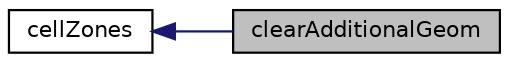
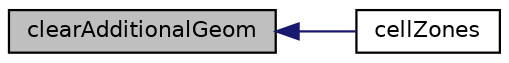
(204, 31) -> (327, 31)
